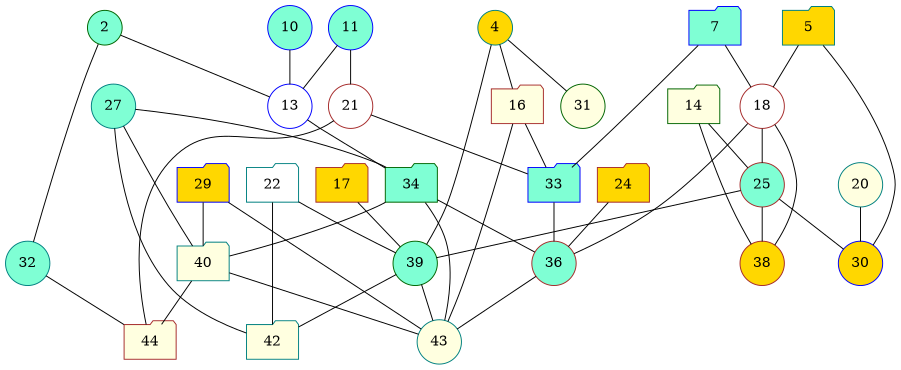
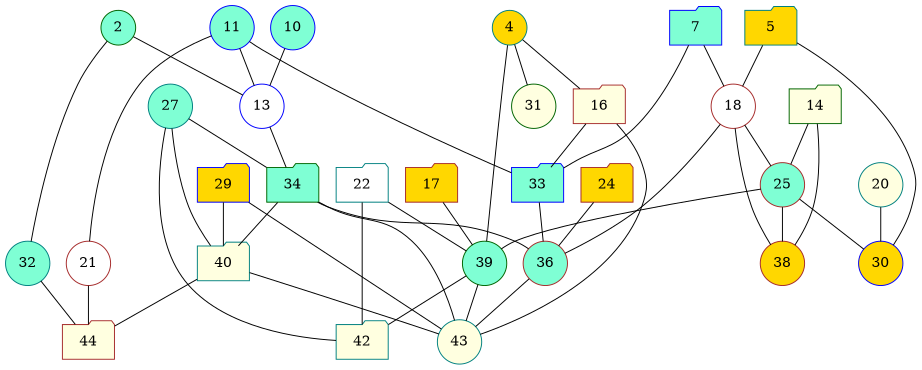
(449, 144) -> (378, 112)
